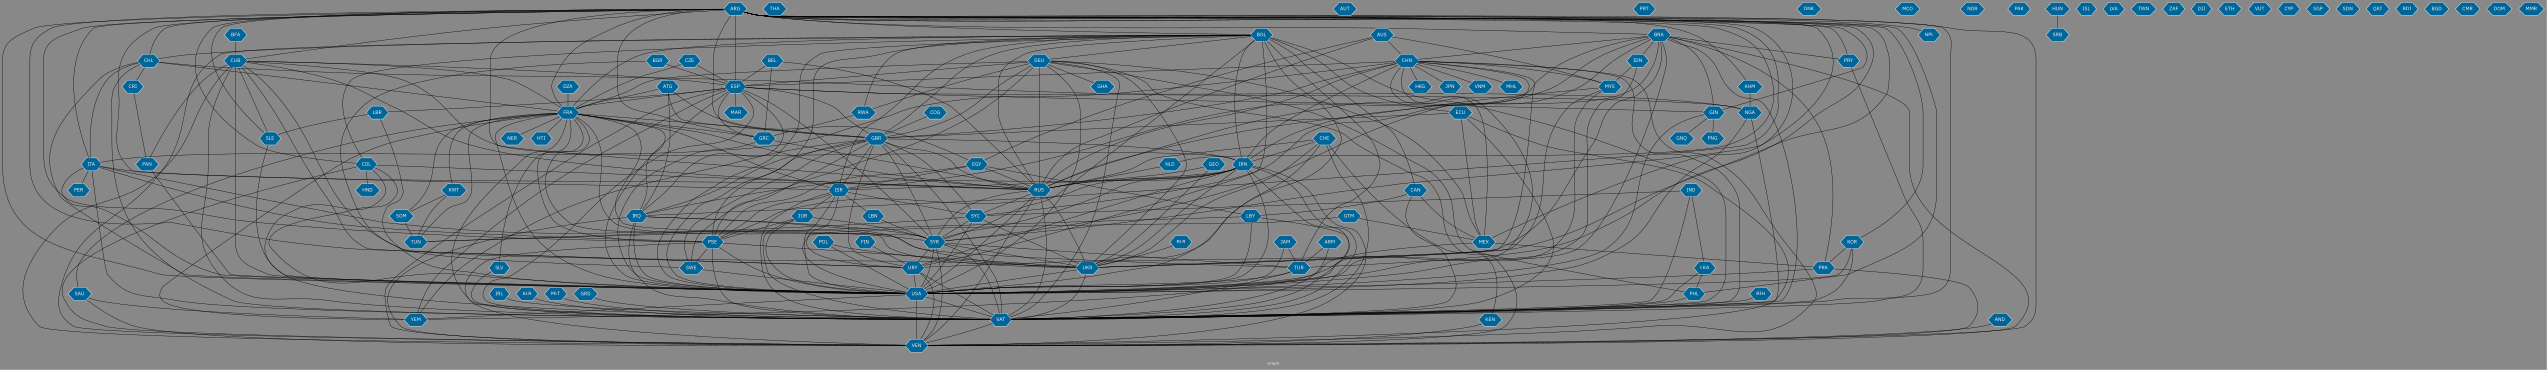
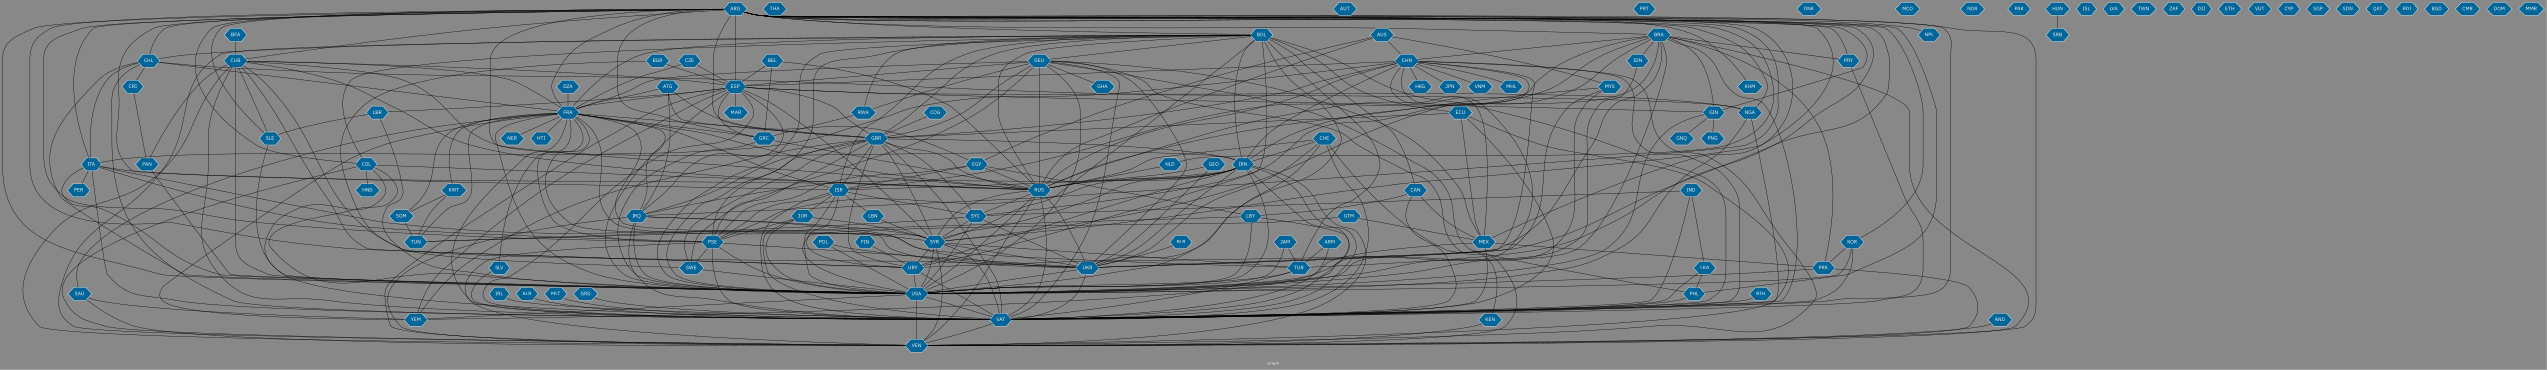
(1515, 68) -> none
(1624, 74) -> none
(1750, 100) -> (1280, 19)
(934, 303) -> none
none -> (1272, 316)
